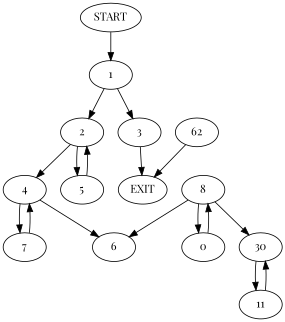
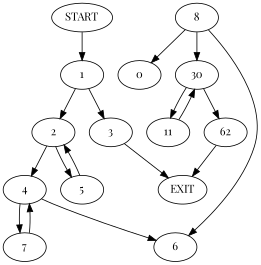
none -> (209, 100)
(209, 222) -> none
